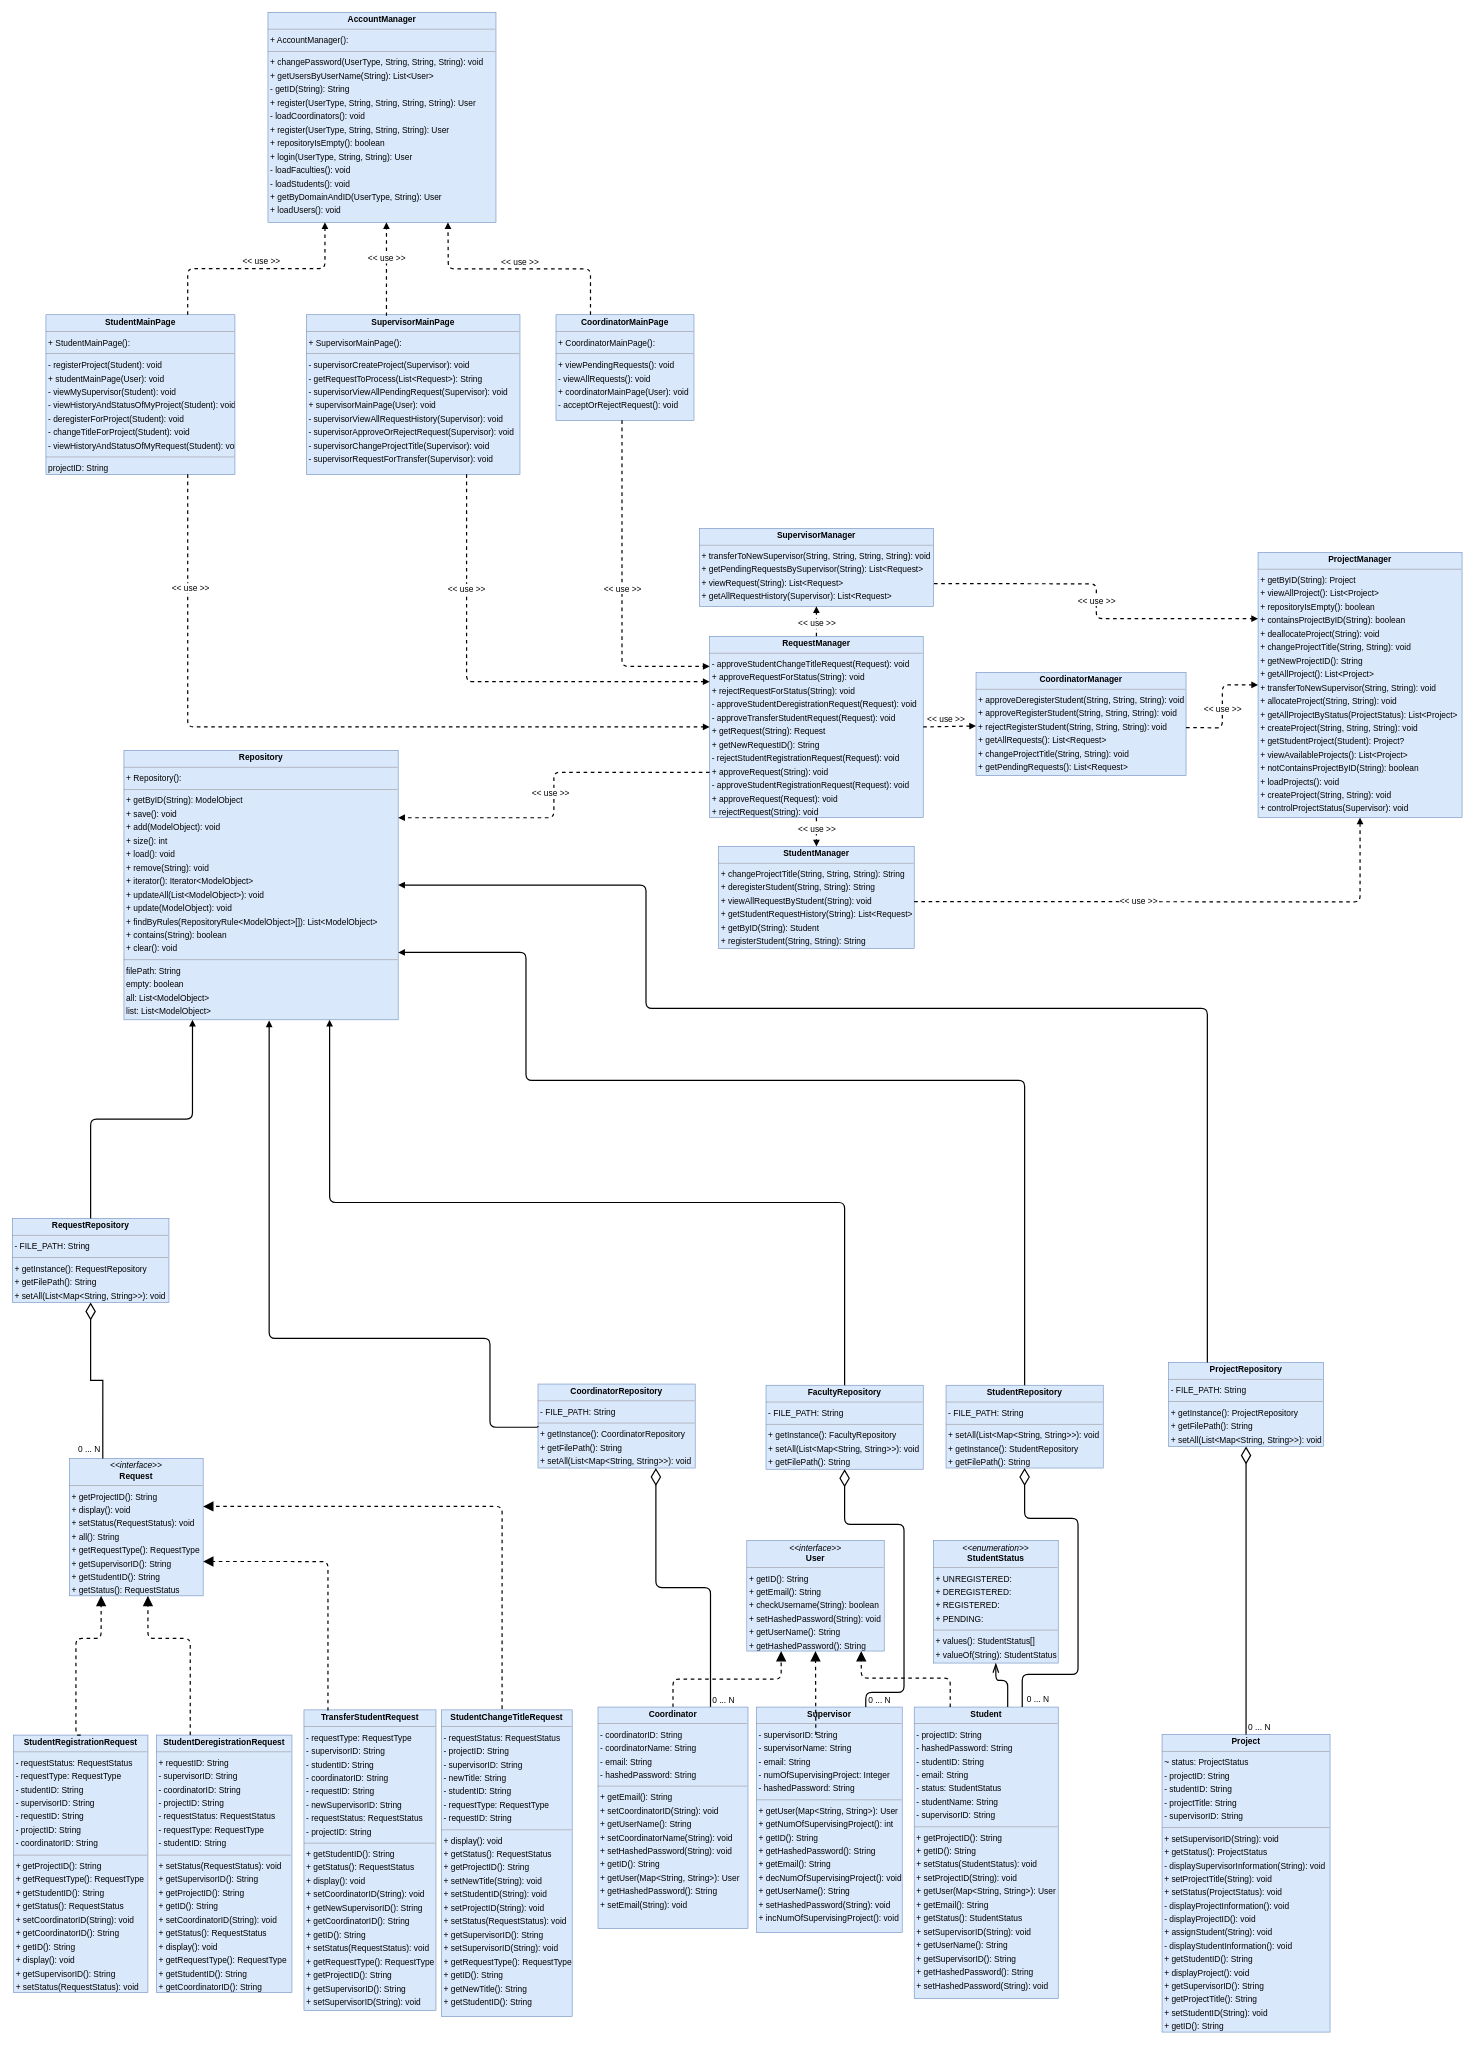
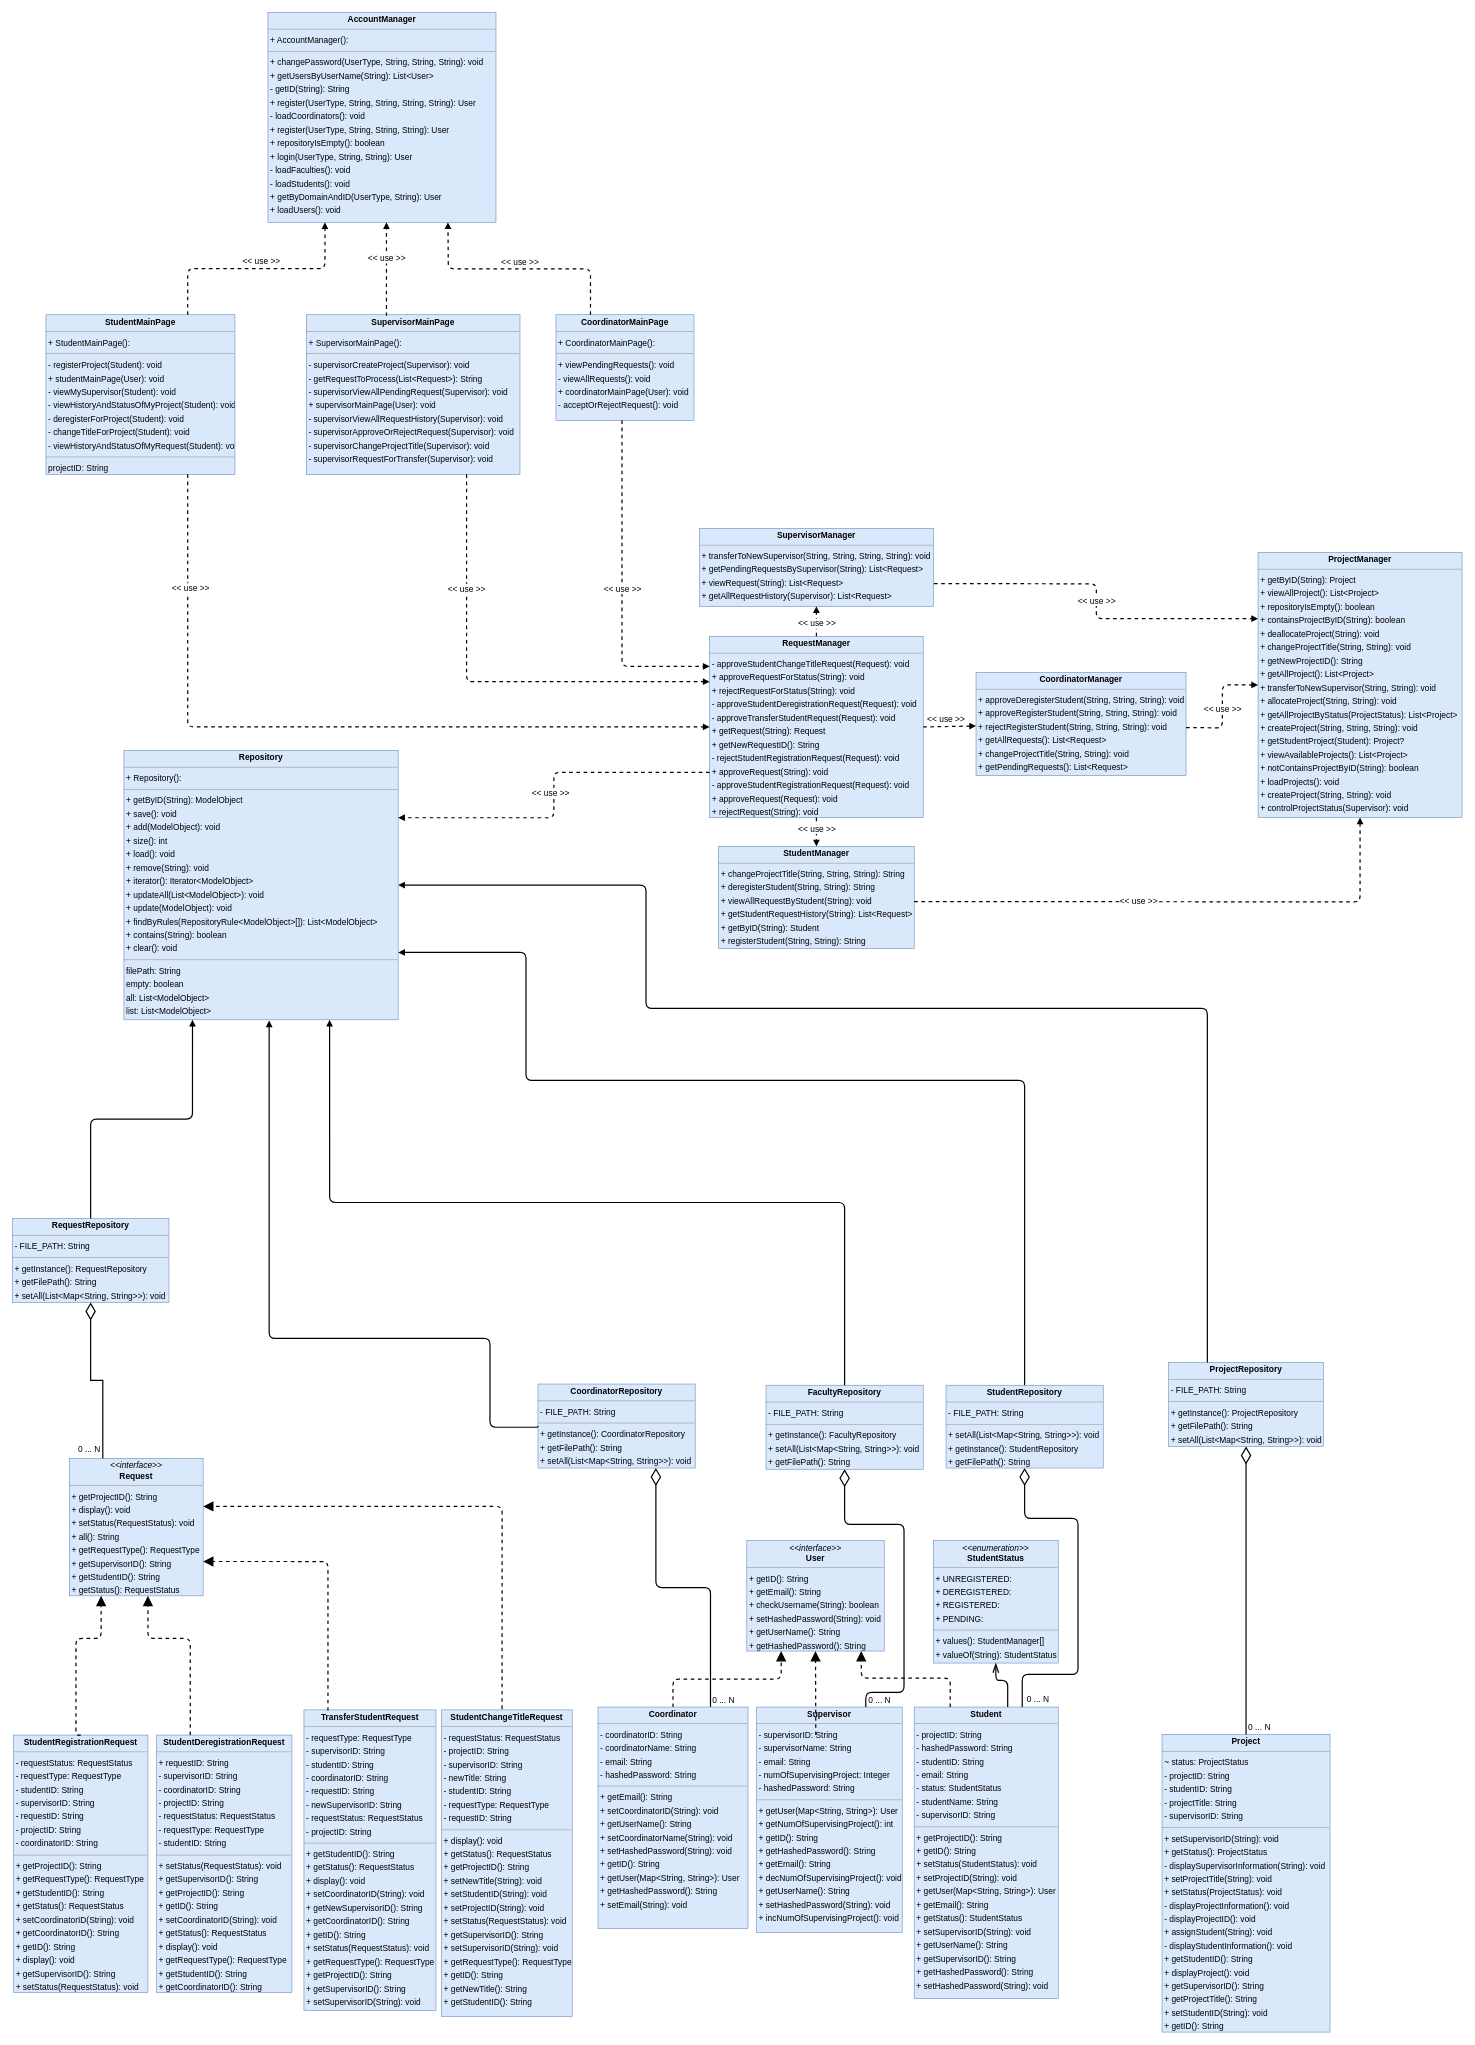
(1003, 1581) -> (1003, 1581)
